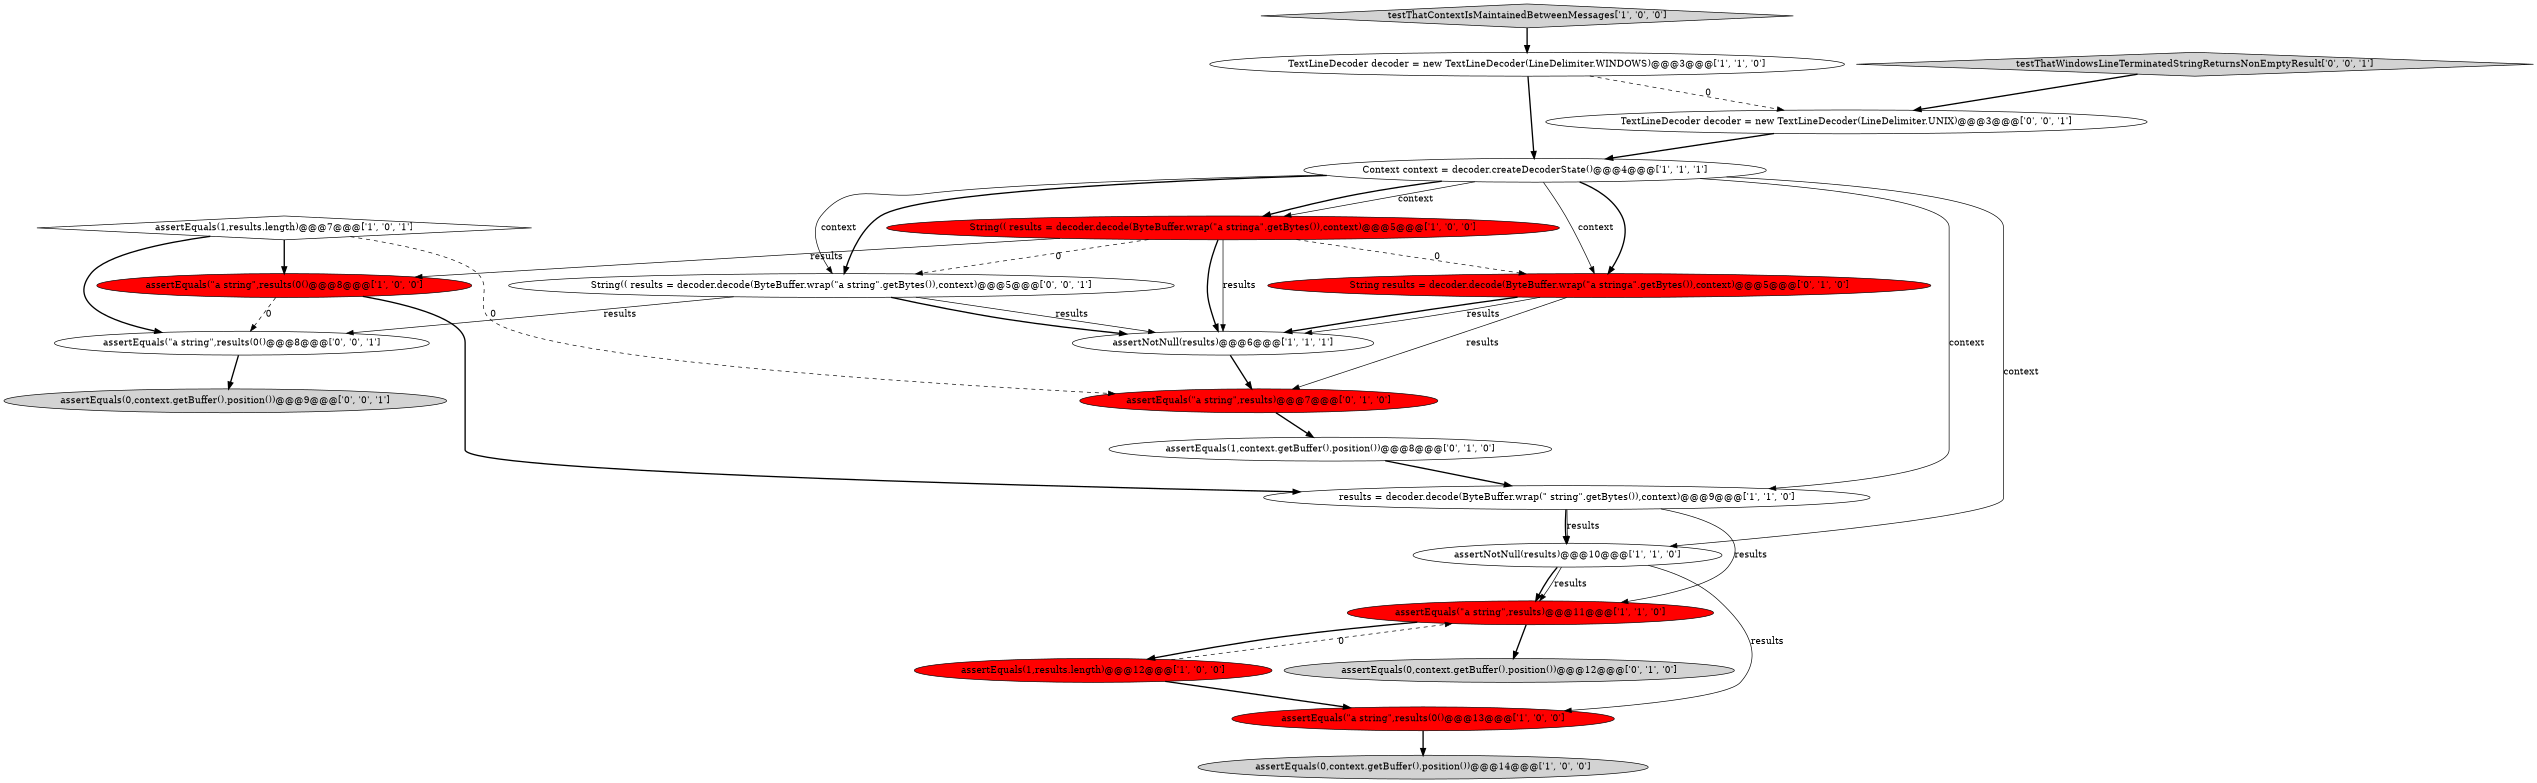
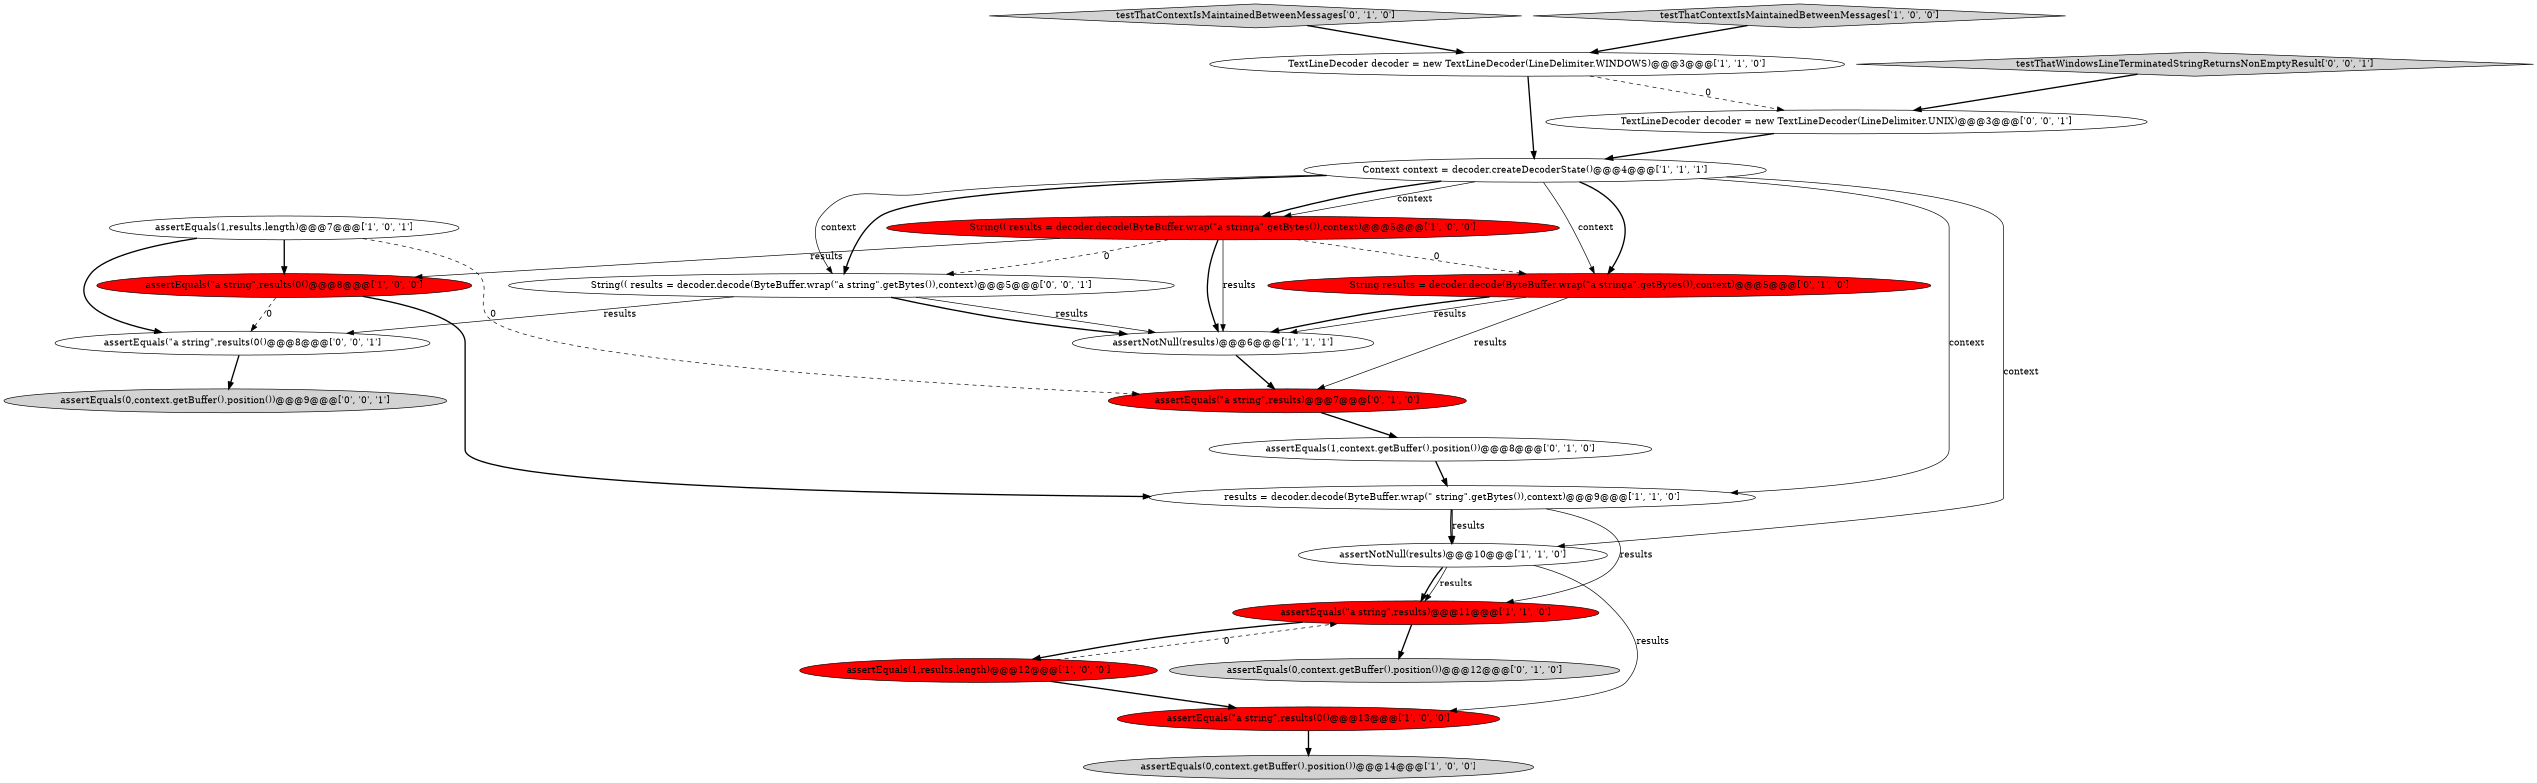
none -> (1256, 16)
(284, 228) -> (284, 228)
